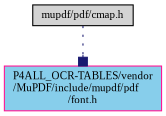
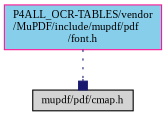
(83, 40) -> (83, 64)
